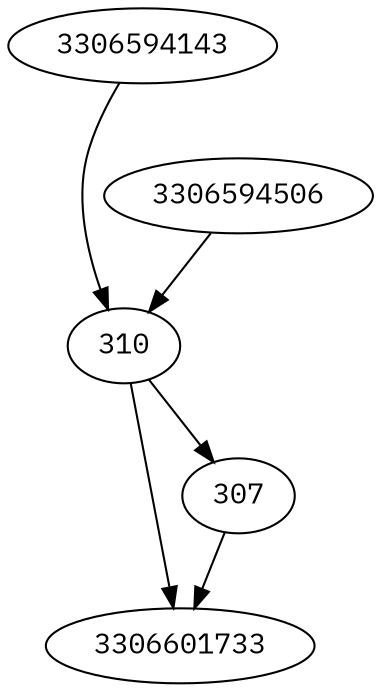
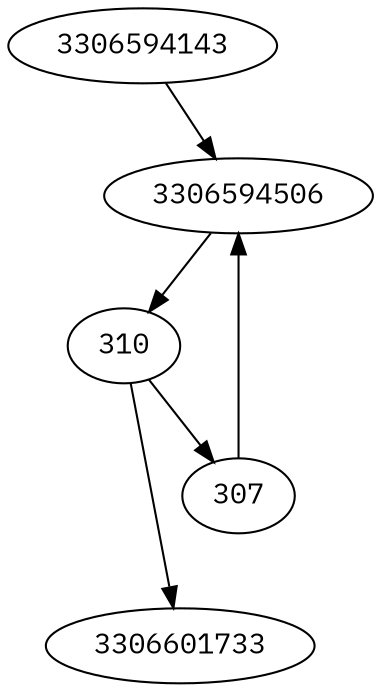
(83, 184) -> (185, 112)
(213, 561) -> (239, 356)
